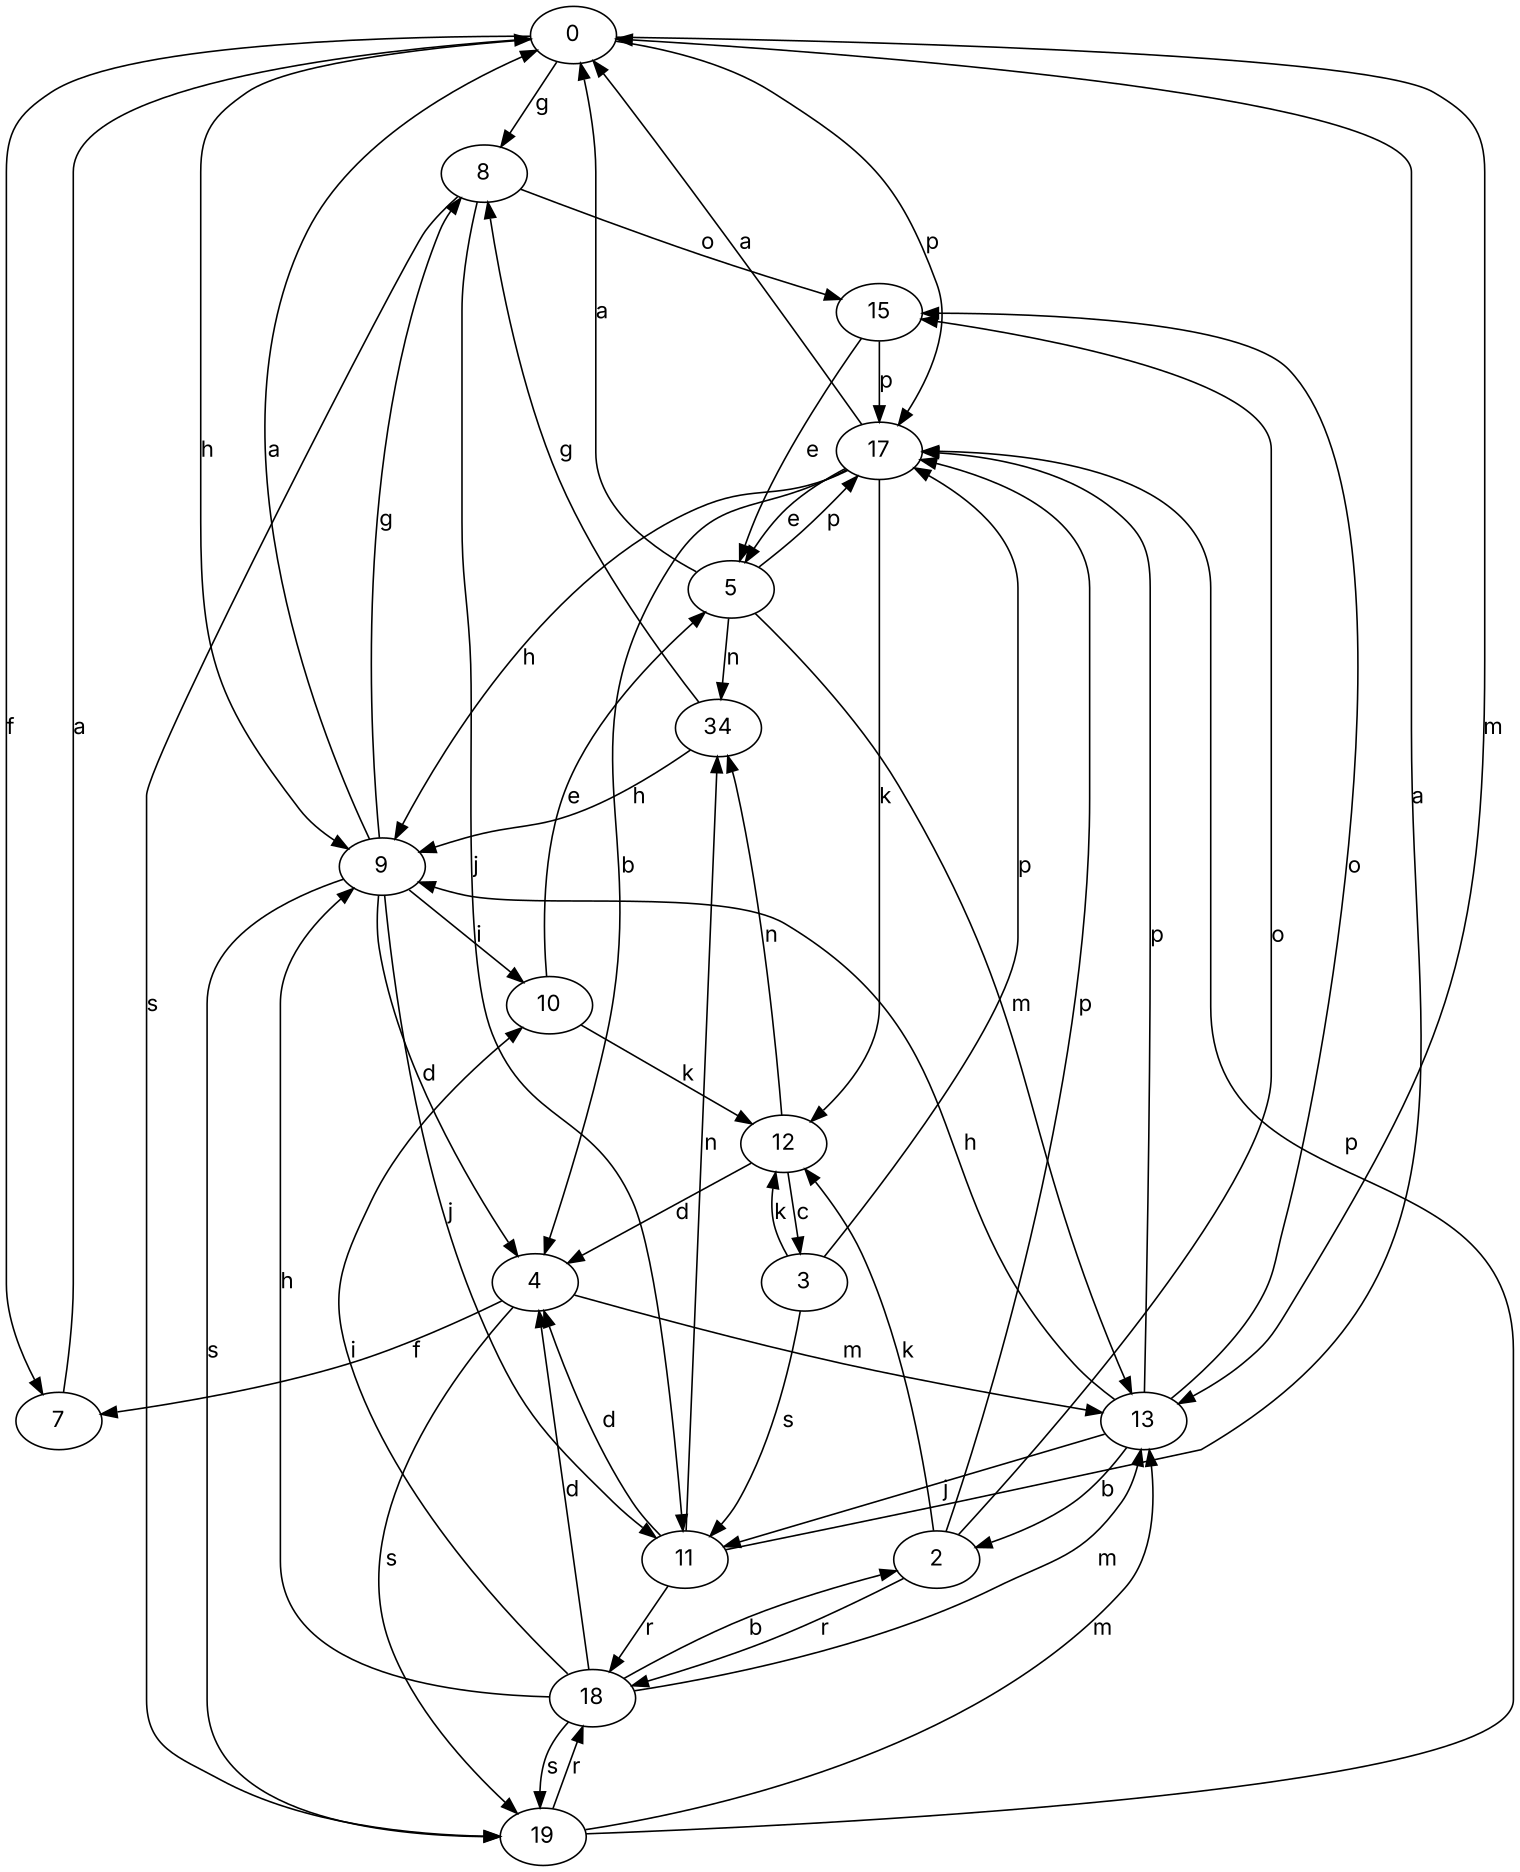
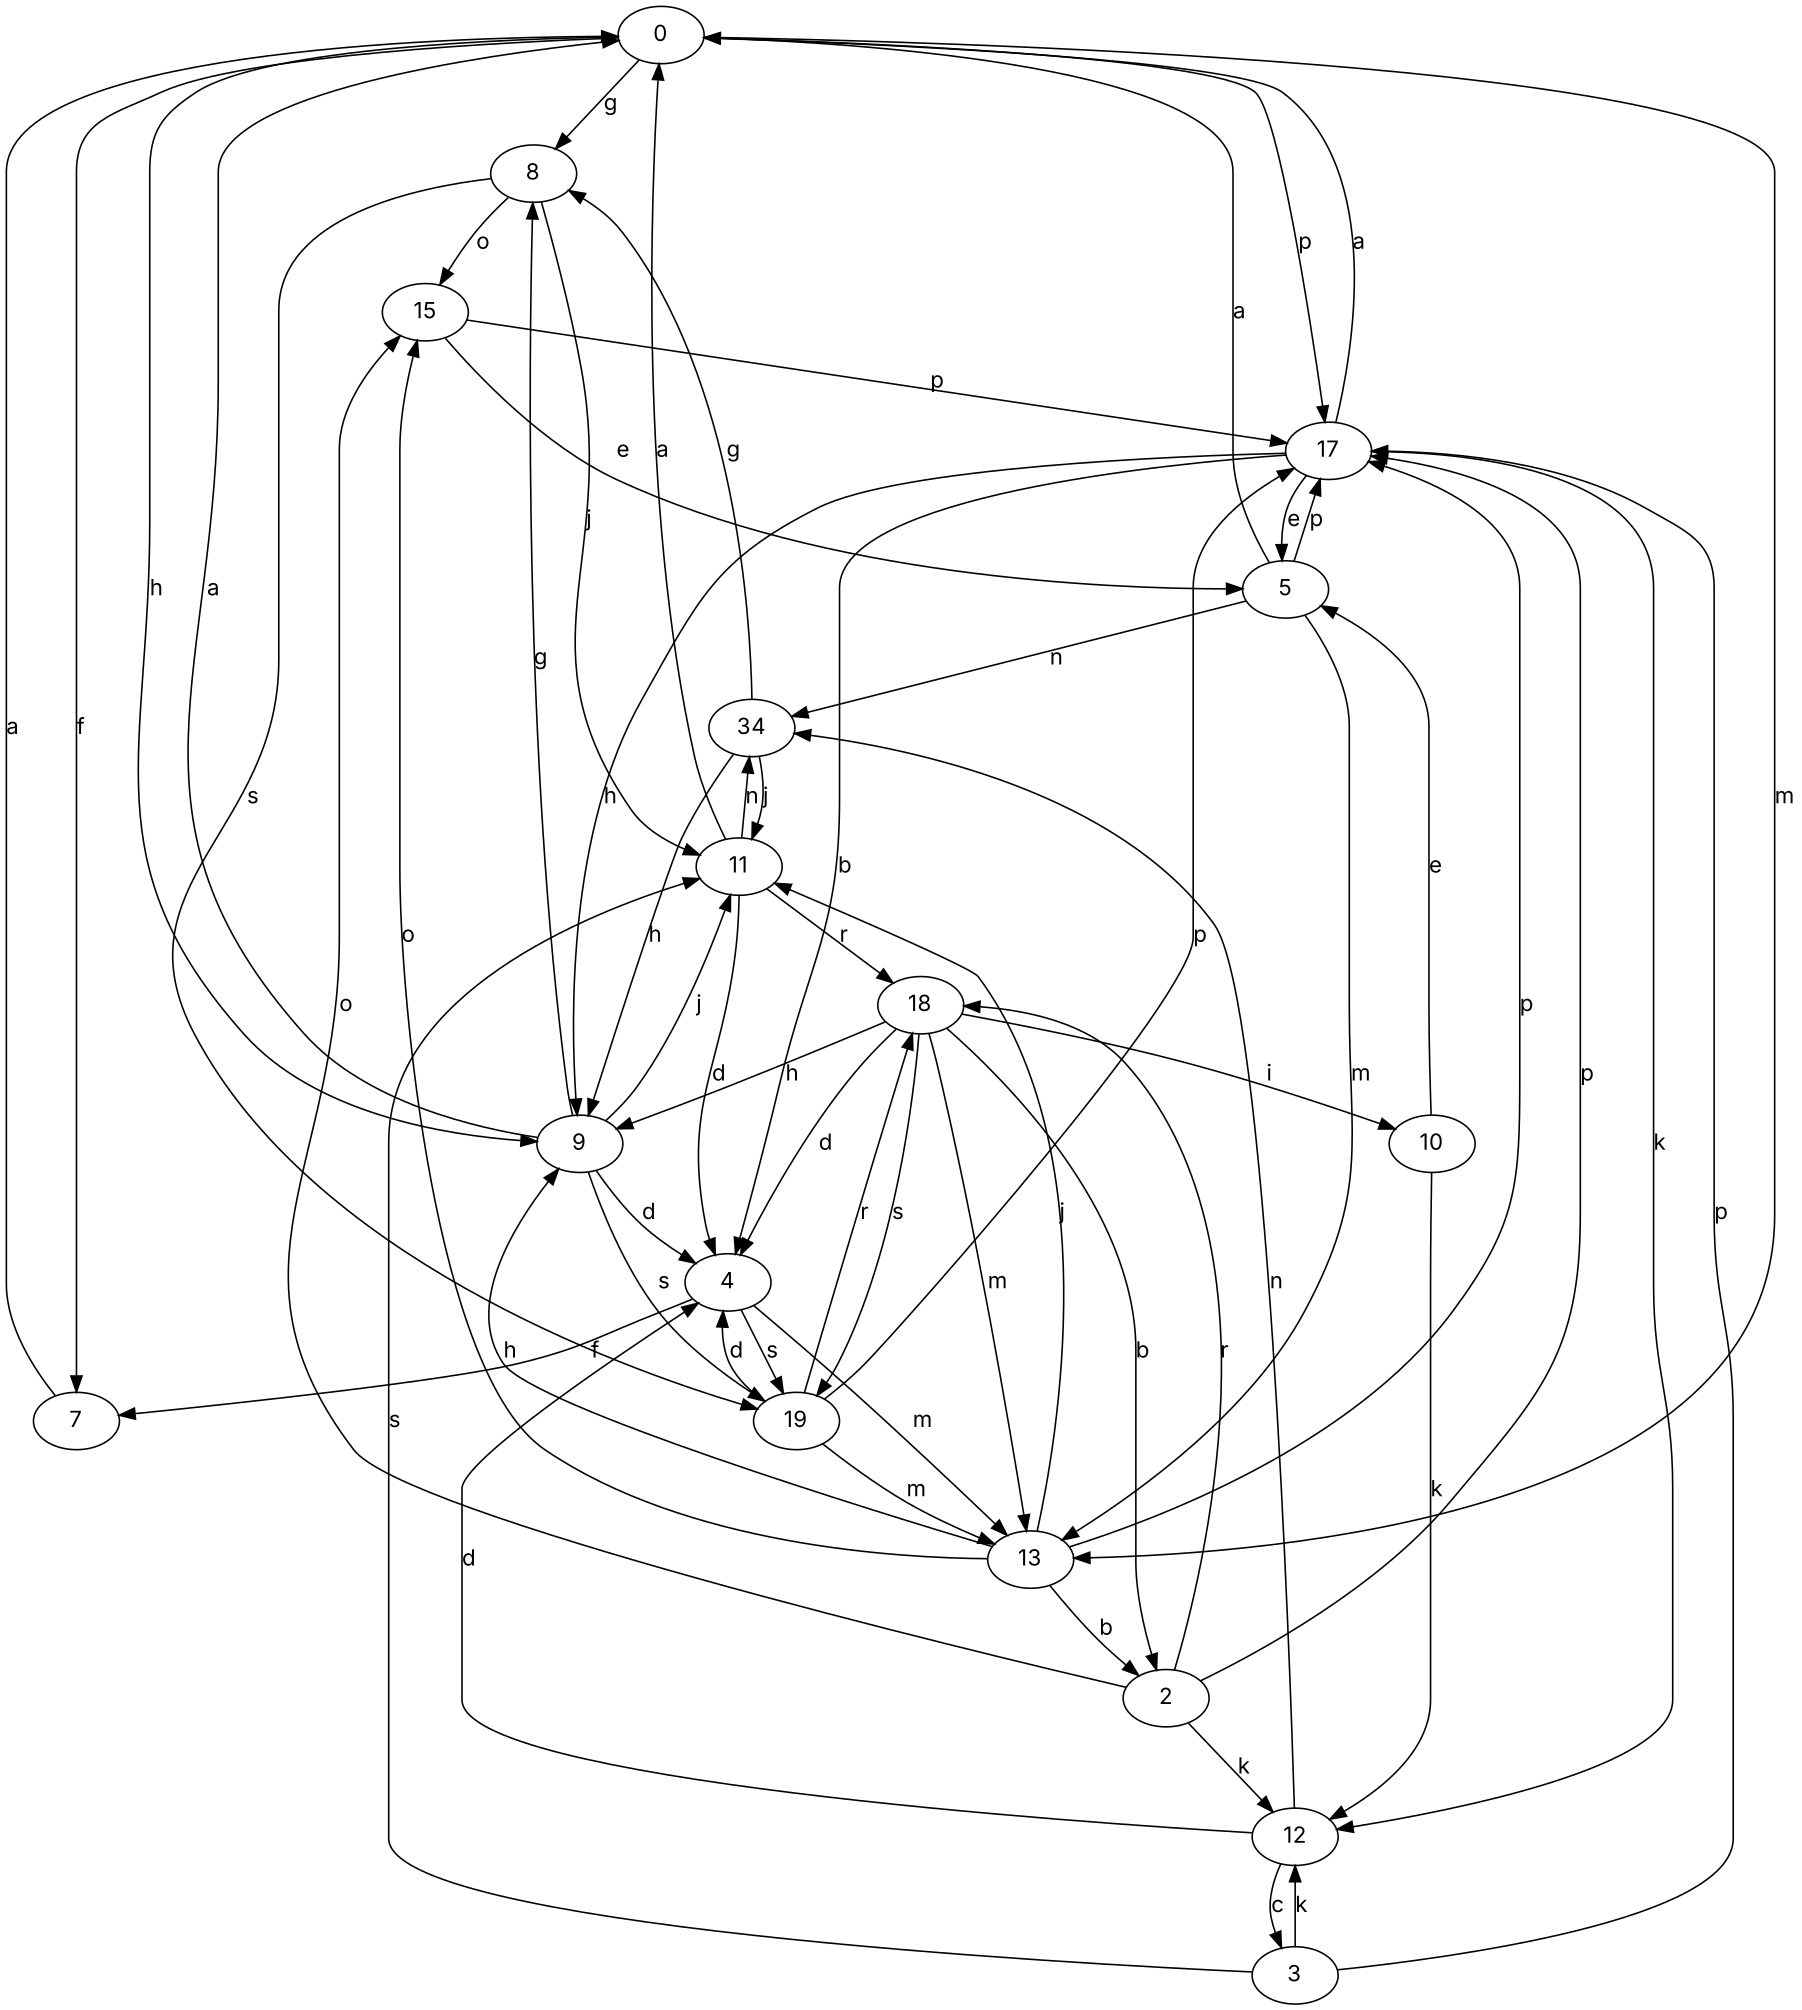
none -> (763, 790)
(460, 931) -> none
none -> (731, 1366)
